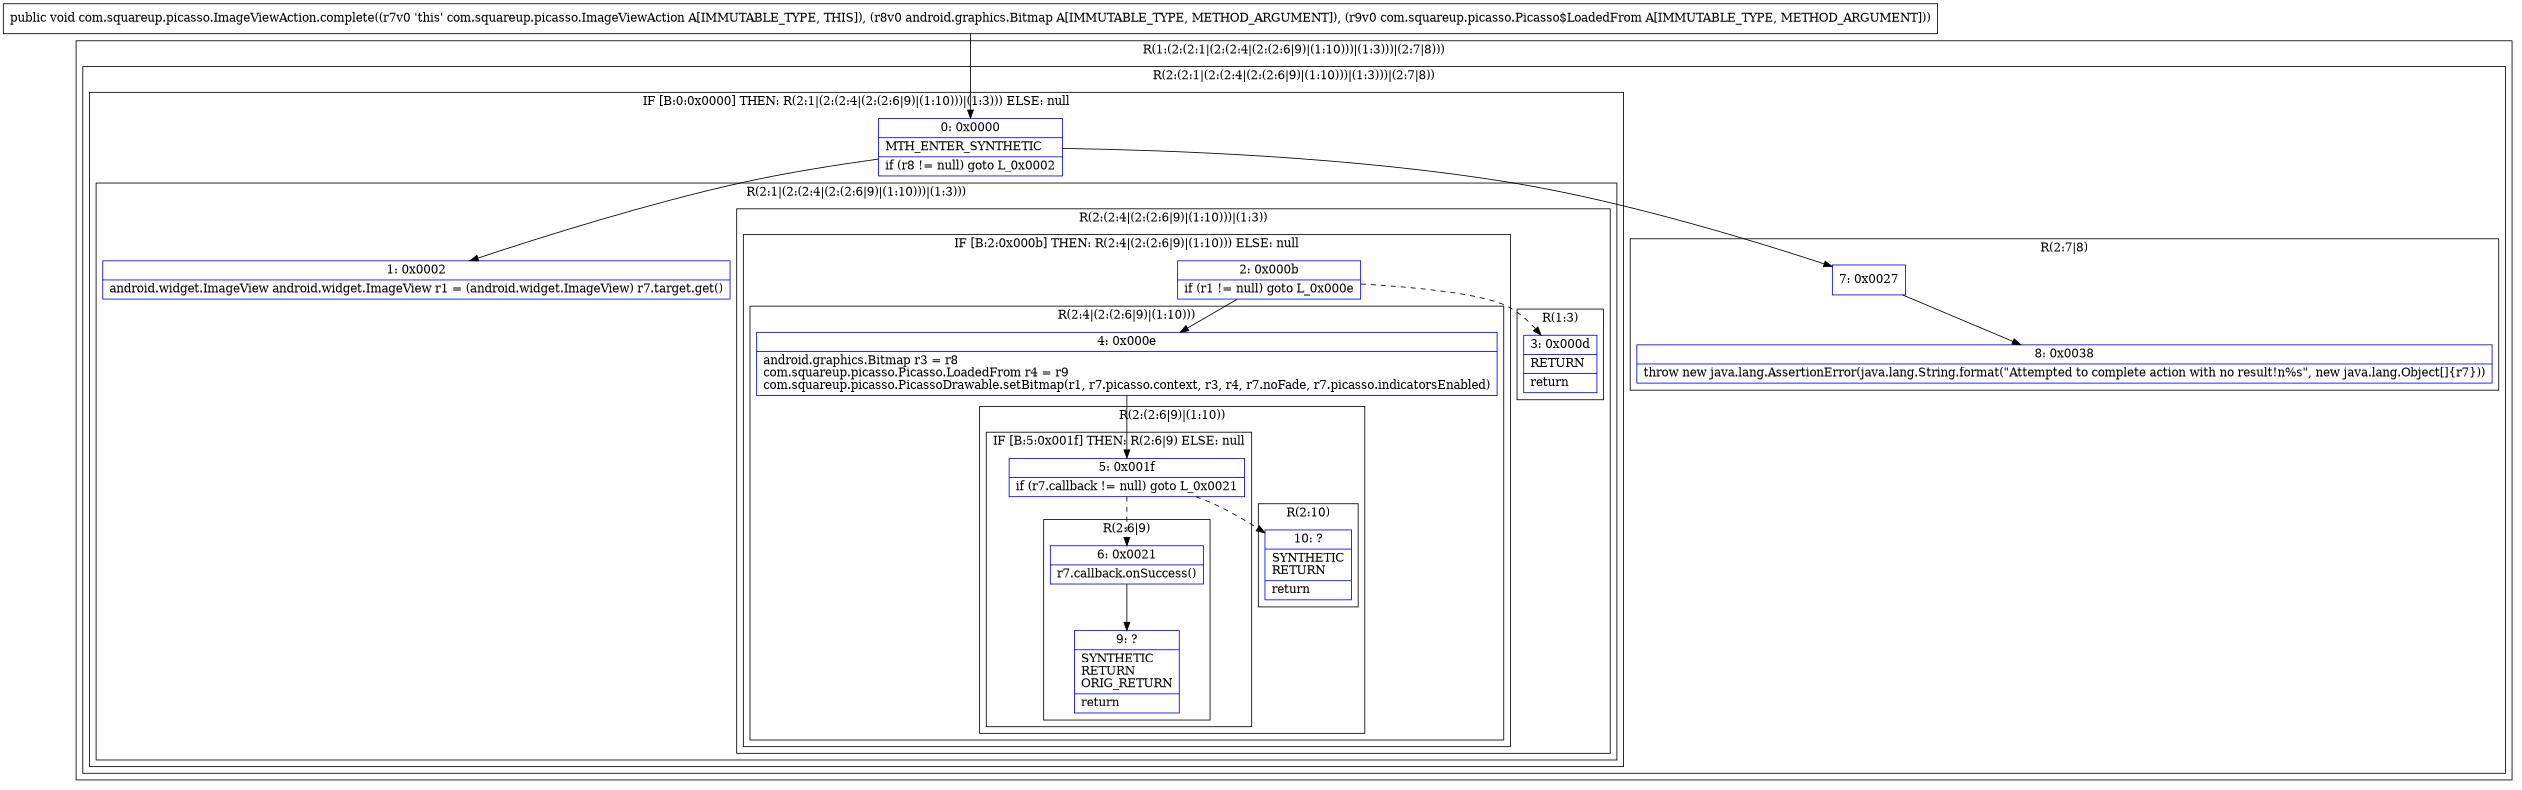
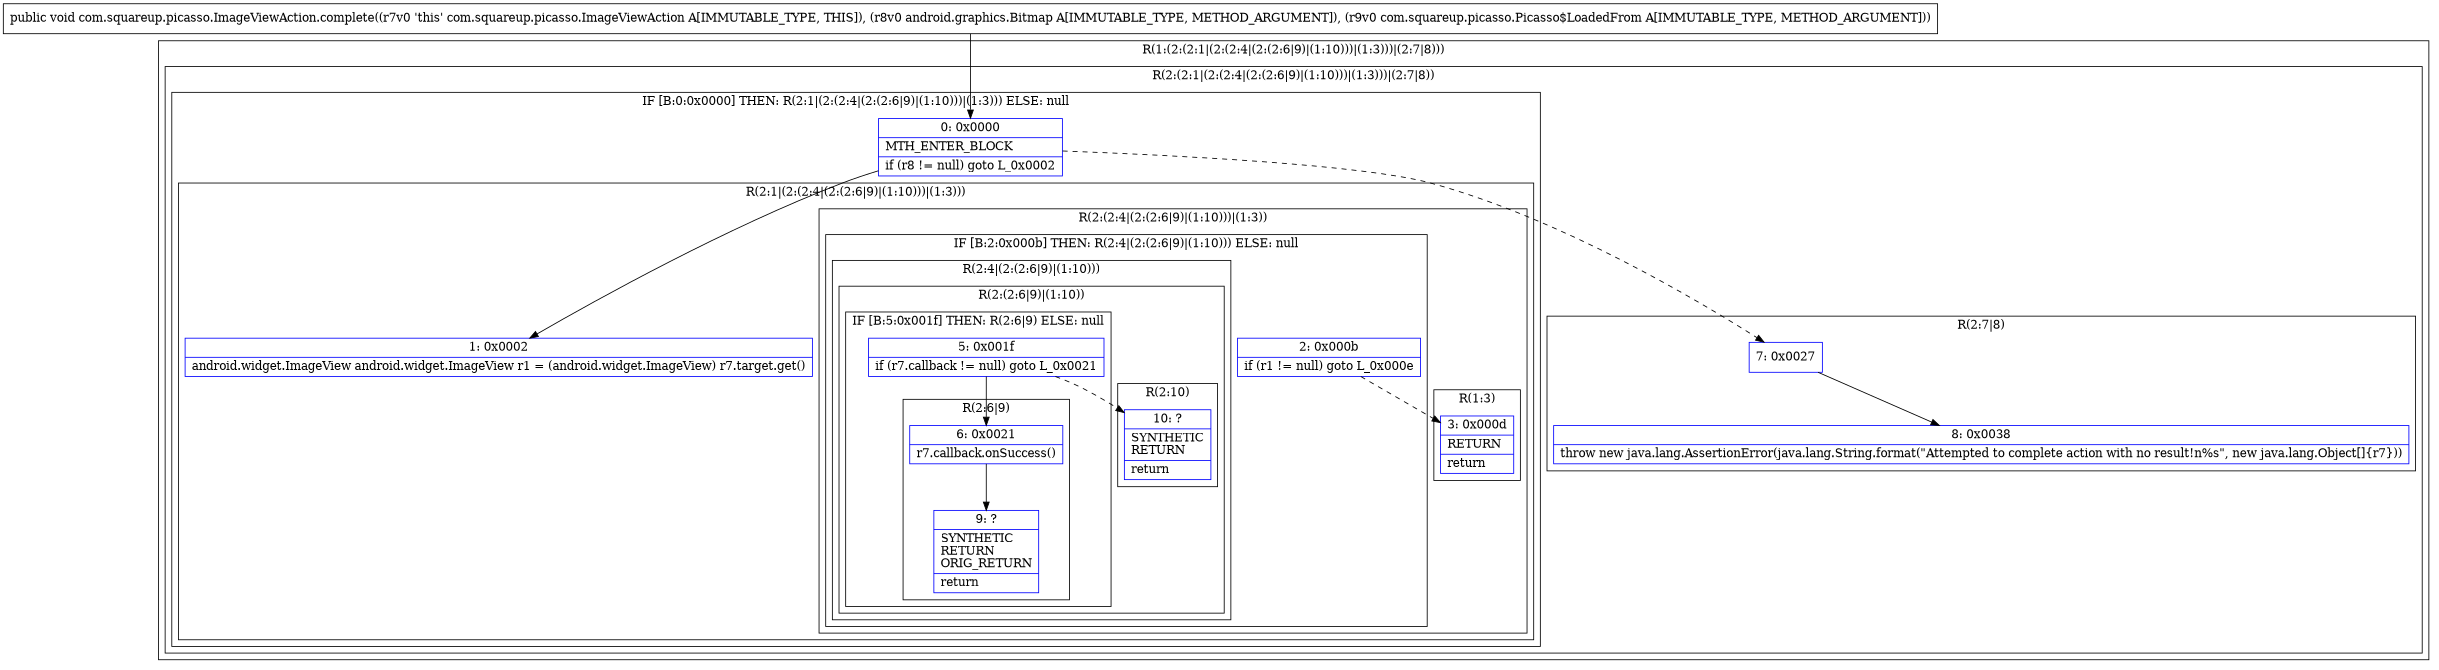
(964, 147) -> (949, 147)
(1448, 174) -> (1391, 175)
(1127, 364) -> none
(1127, 514) -> (986, 394)
